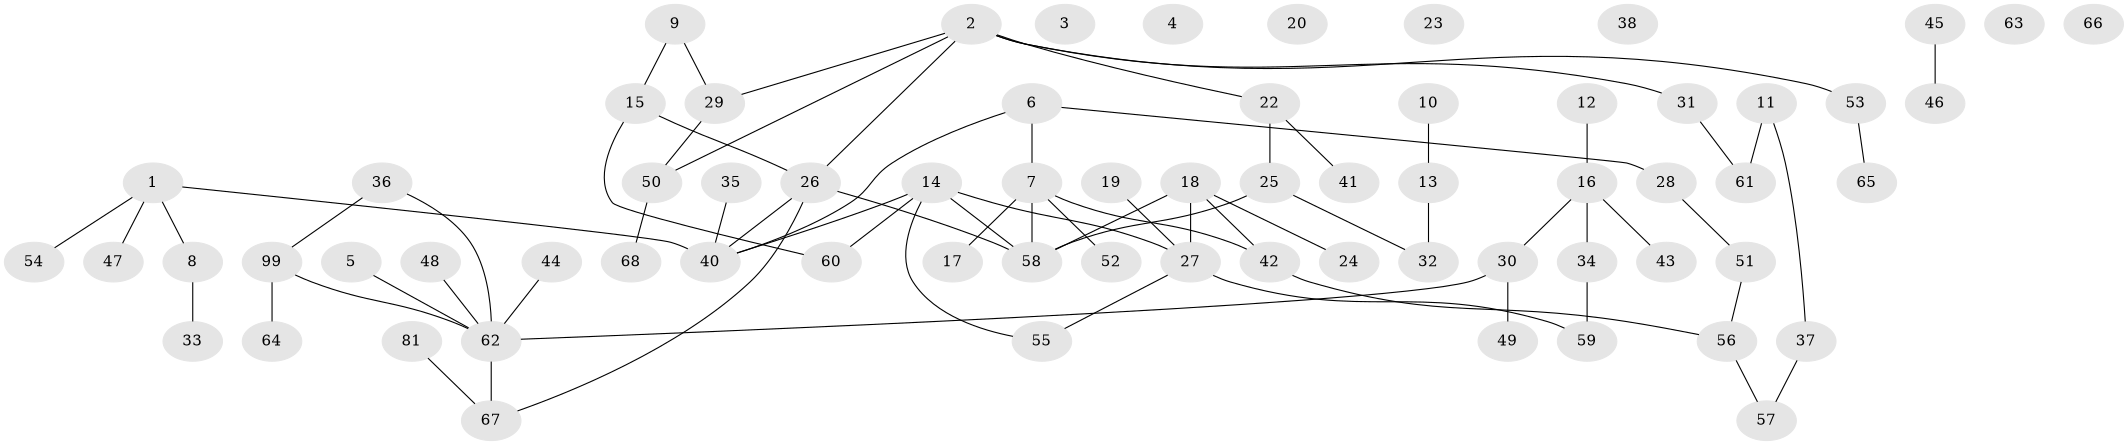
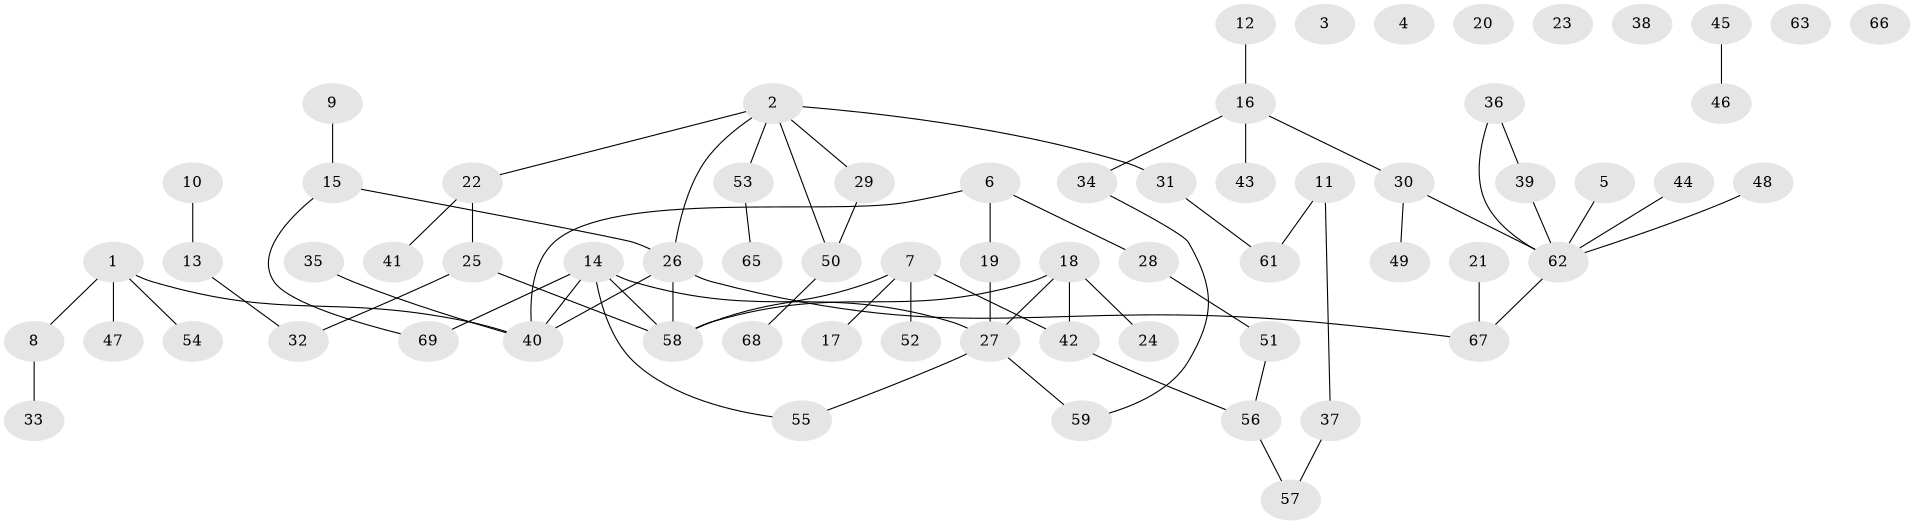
(695, 64) -> none
(1032, 143) -> (990, 223)
(272, 262) -> (1525, 183)
(832, 262) -> (428, 341)
(272, 341) -> none
(412, 341) -> (1479, 262)
